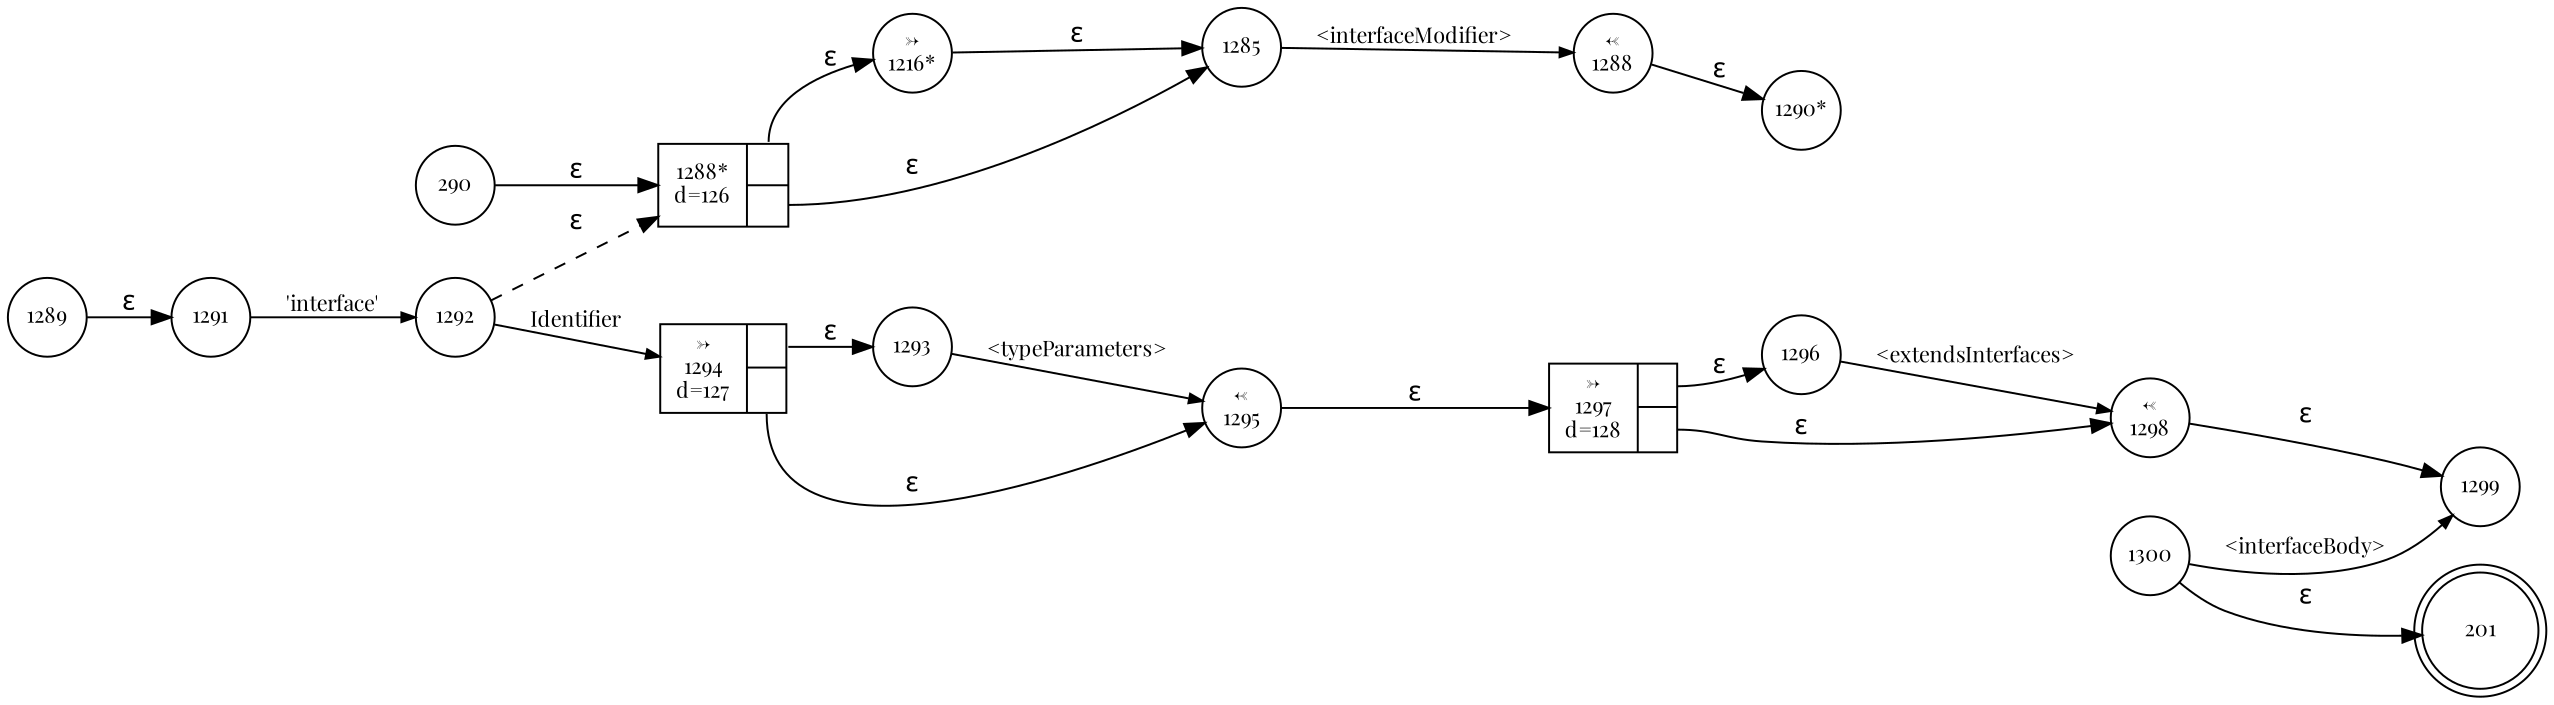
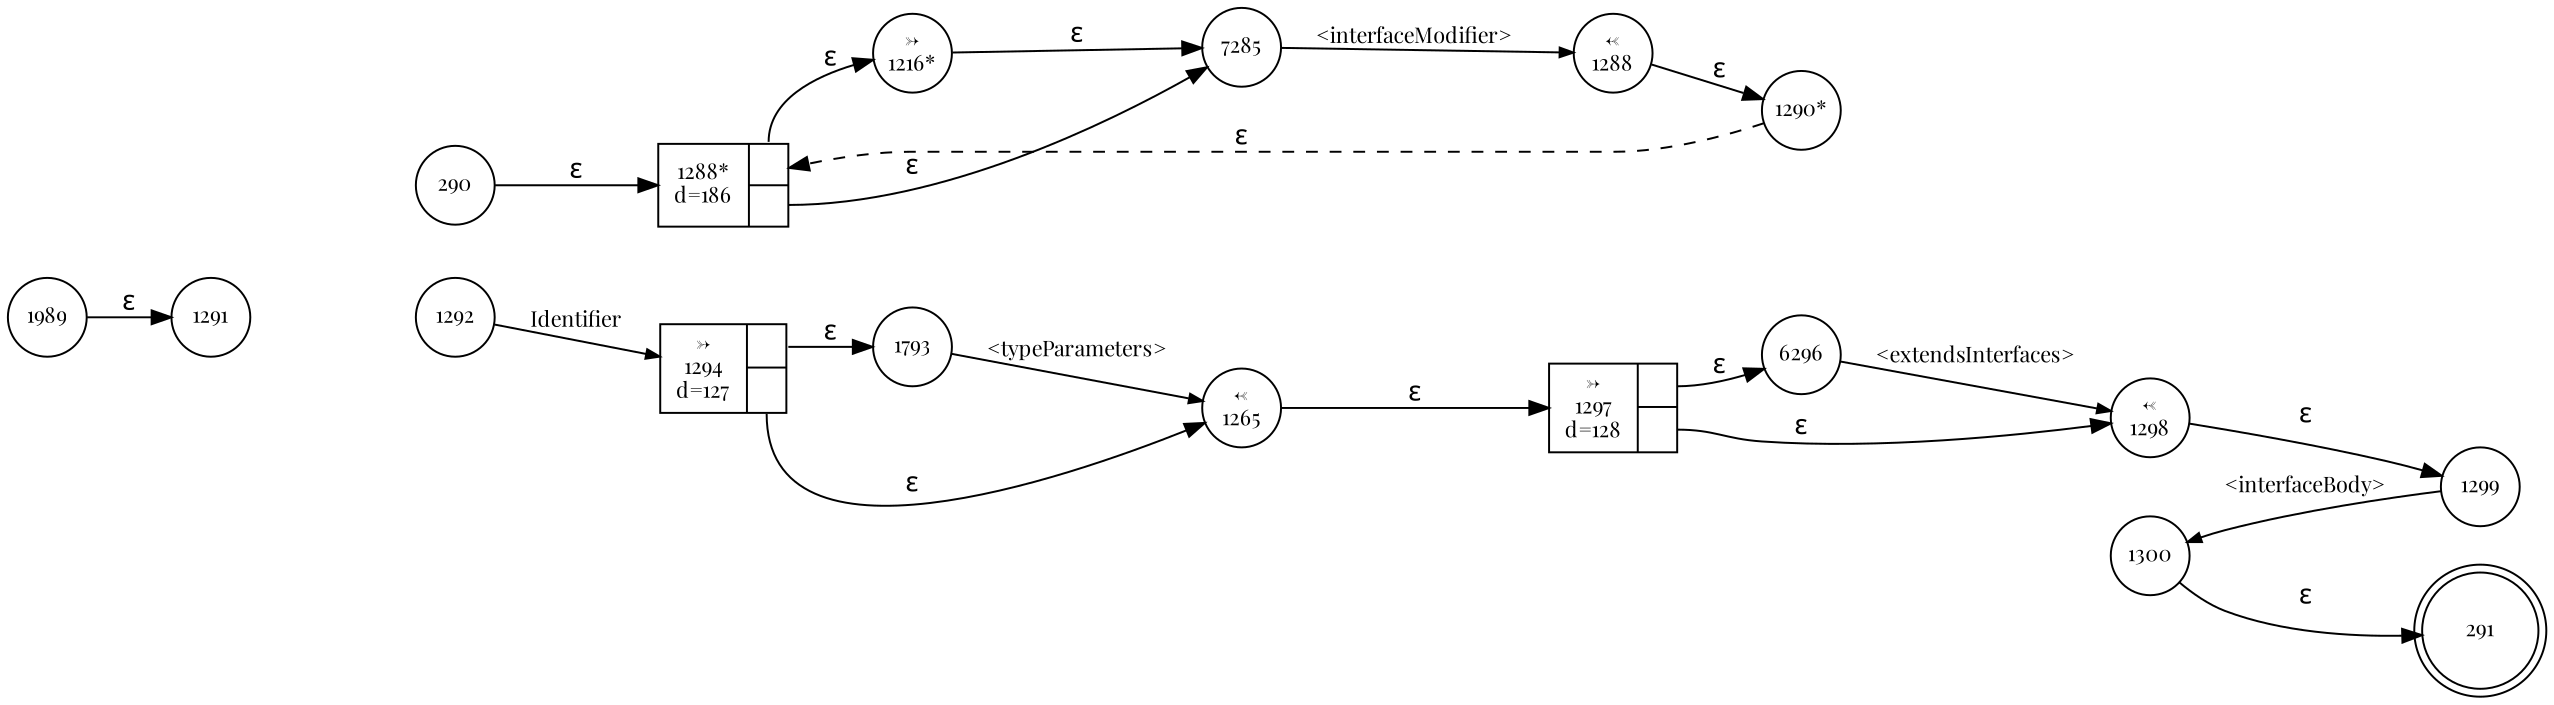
(1242, 47) -> (1242, 47)
(703, 196) -> (704, 196)
(566, 263) -> (1288, 152)
(47, 317) -> (47, 317)
(326, 317) -> none
(912, 347) -> (912, 347)
(1801, 355) -> (1801, 355)
(1242, 408) -> (1242, 408)
(2321, 573) -> (2320, 510)
(2480, 631) -> (2480, 631)
